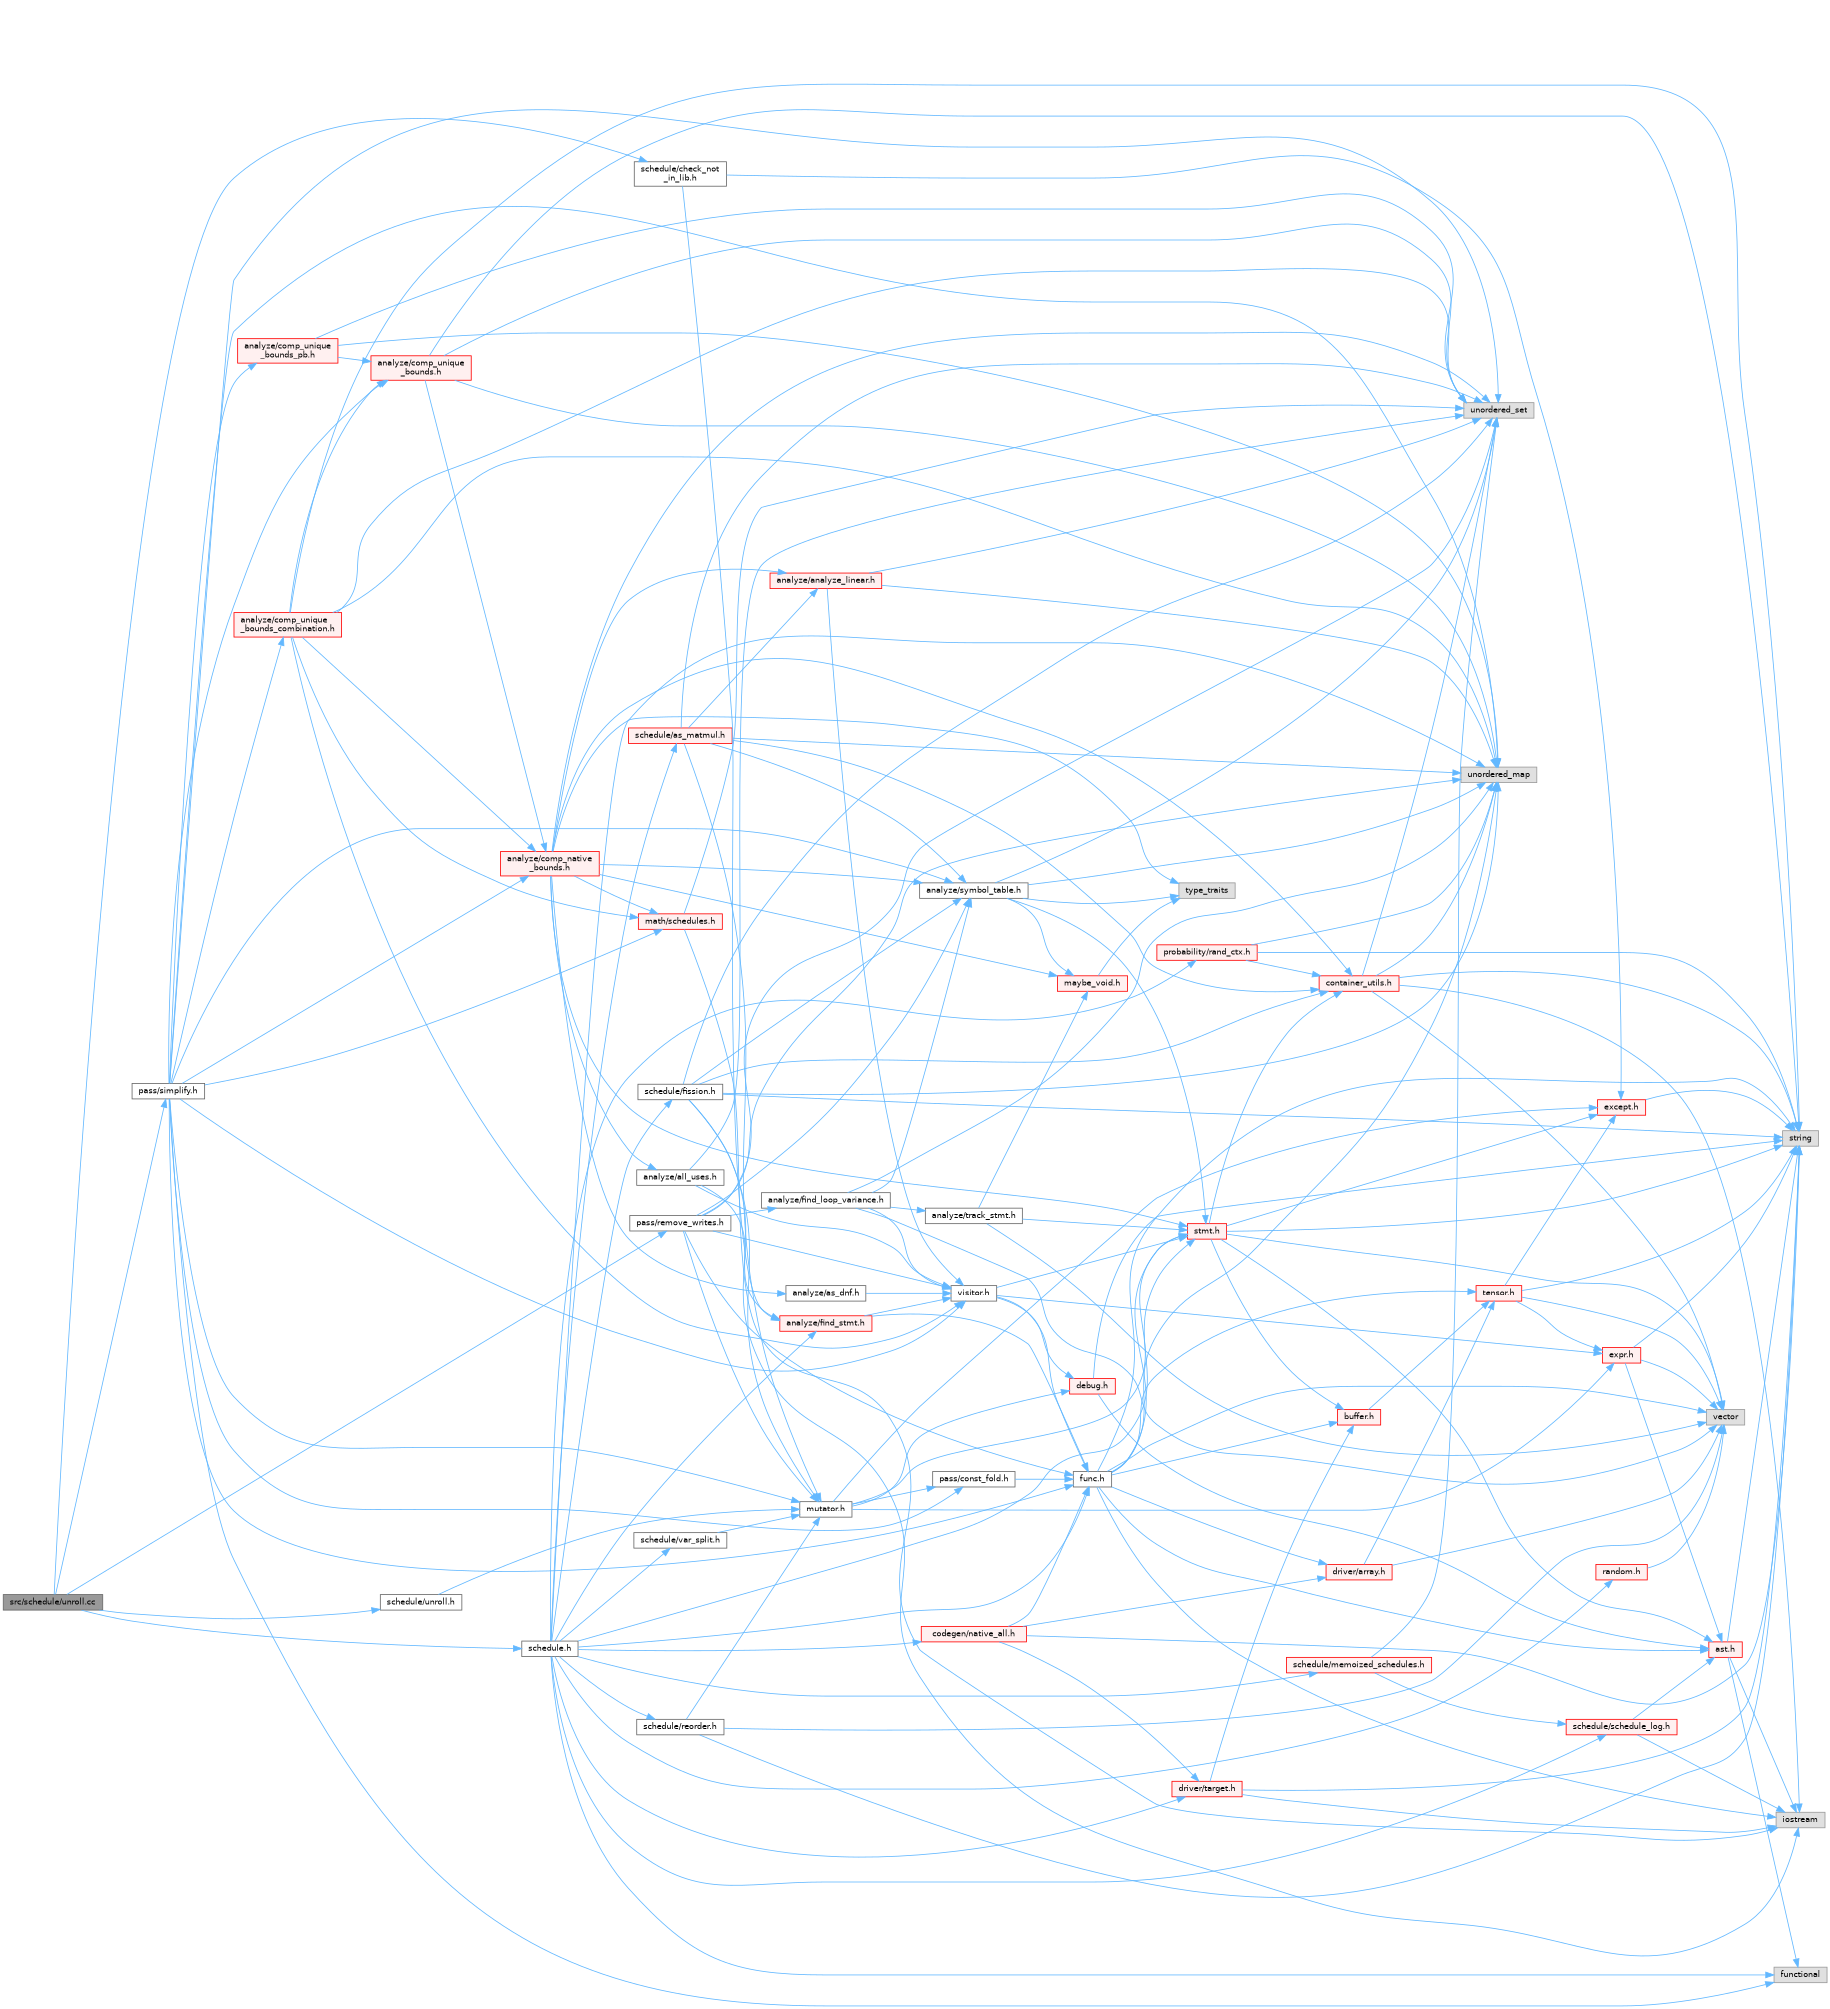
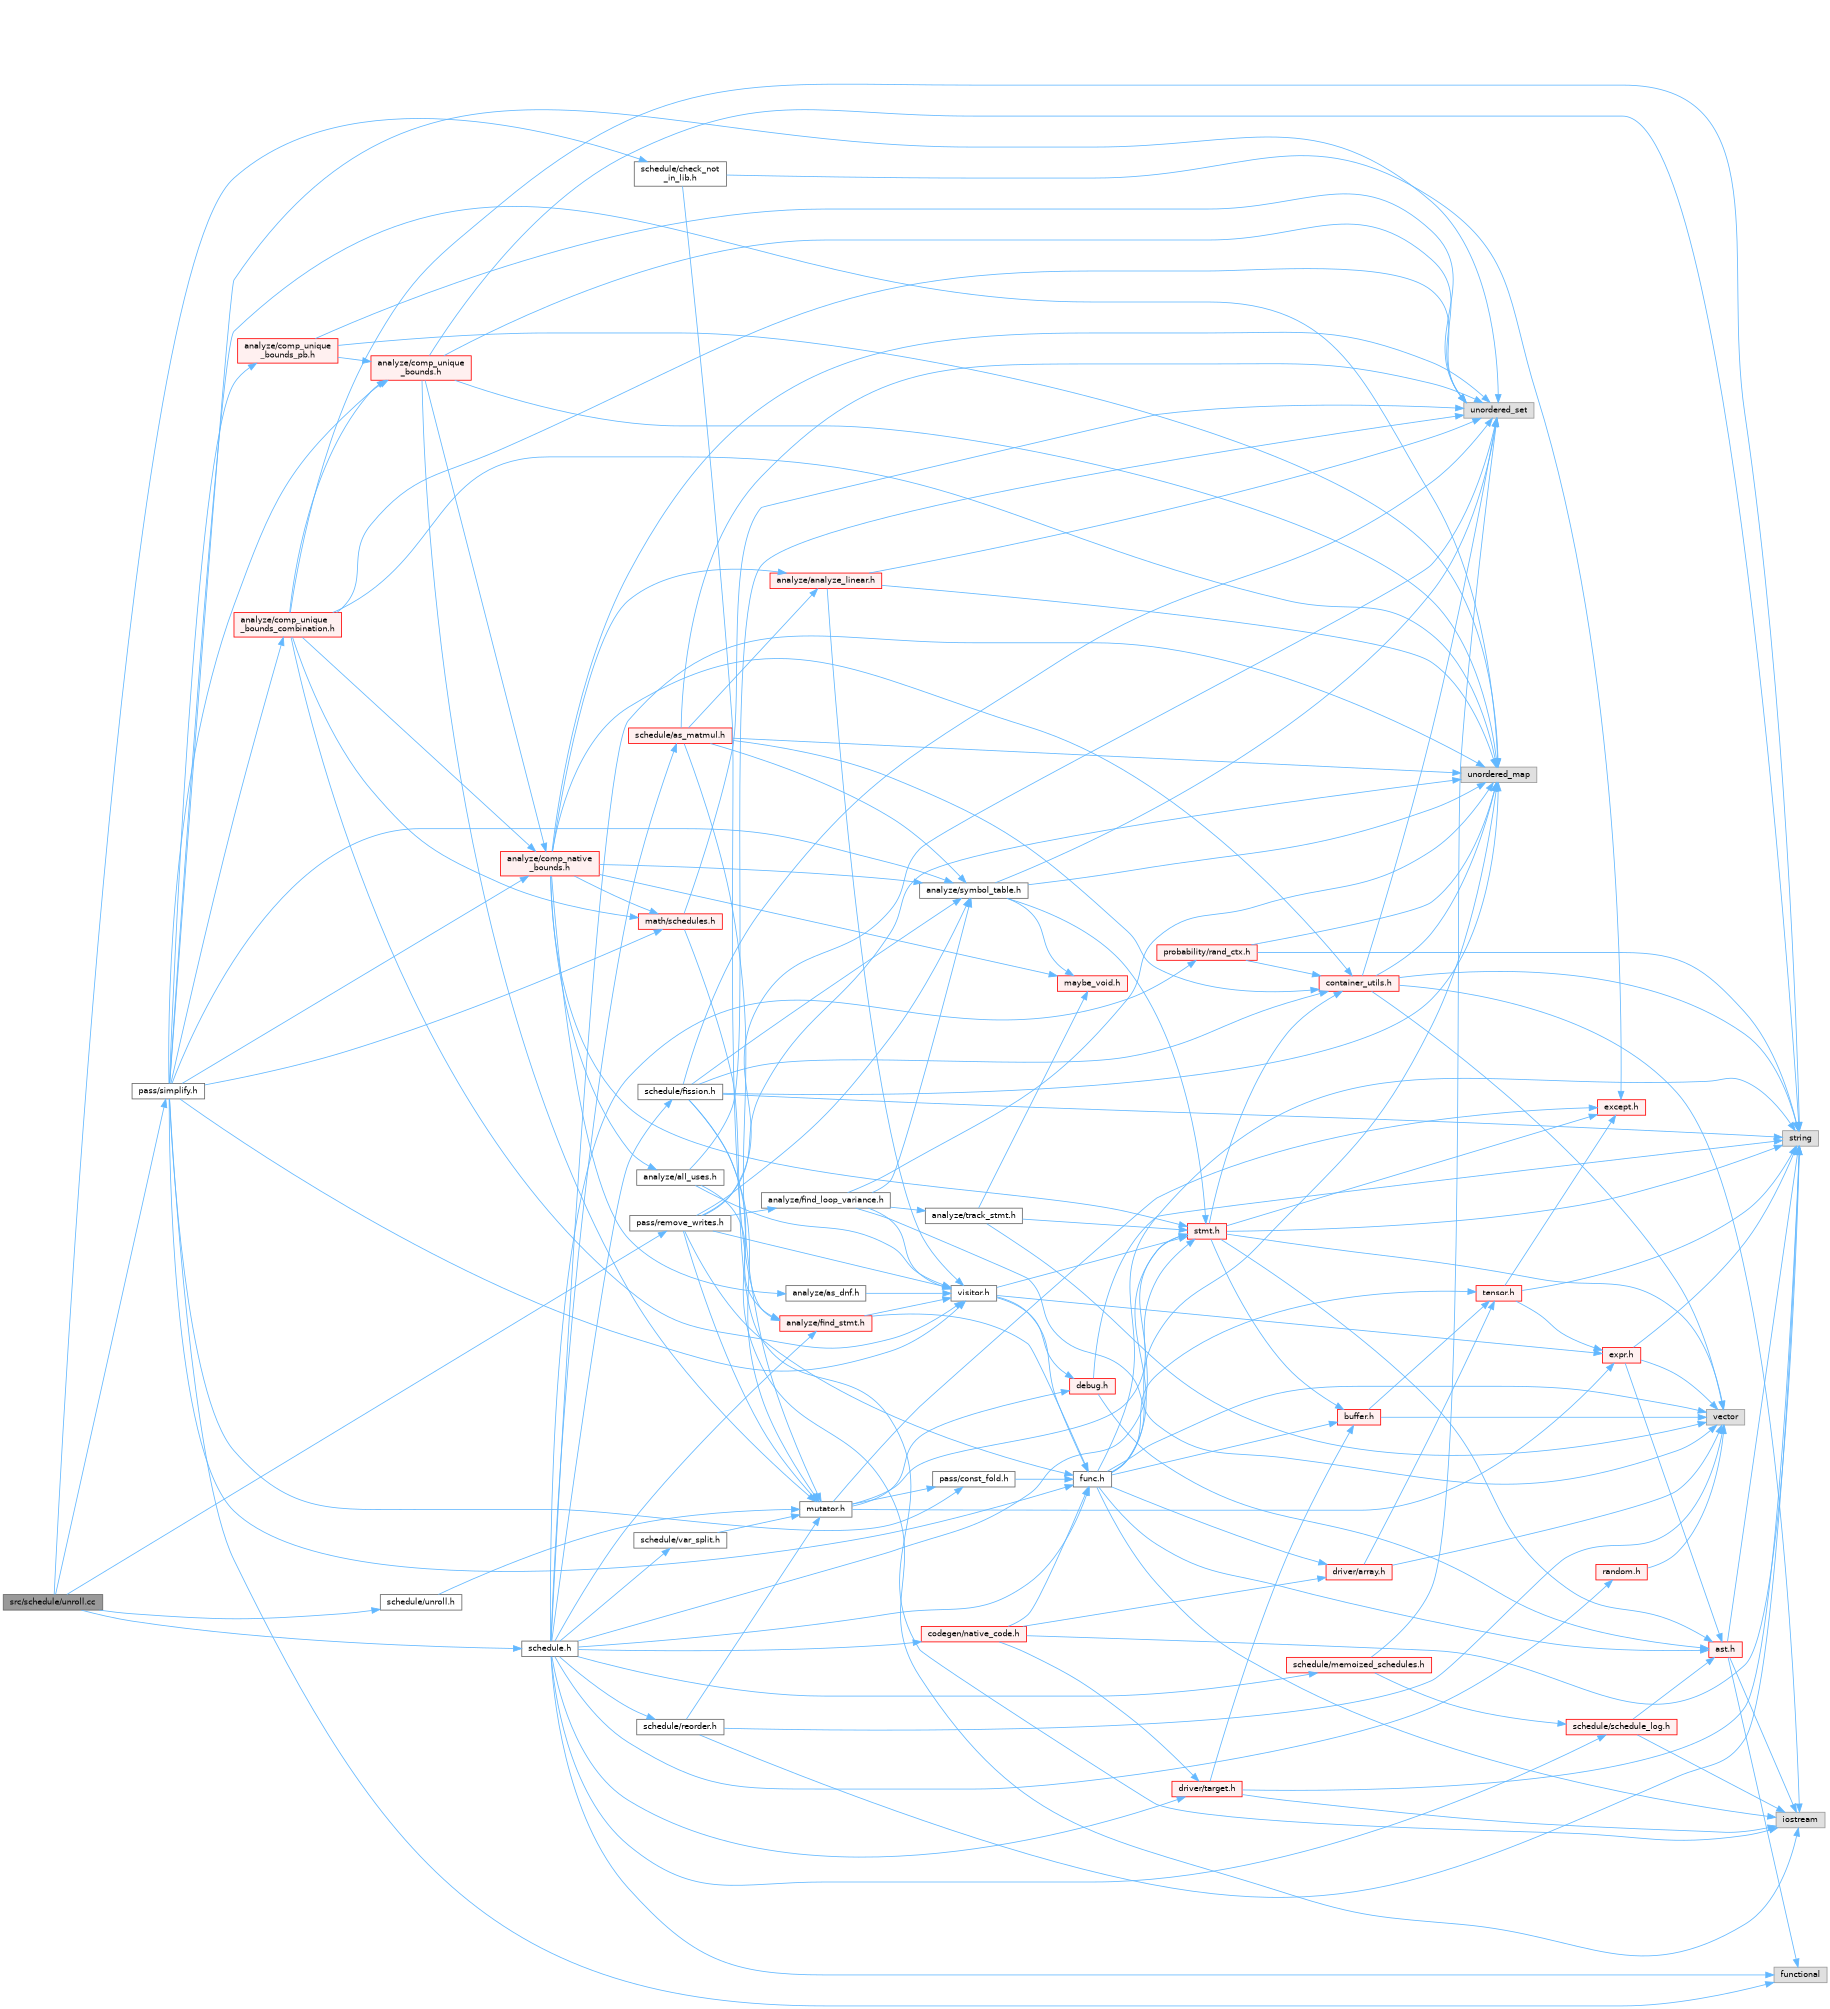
(1207, 891) -> none
(1721, 1091) -> none
(1637, 1324) -> (1539, 1417)
(355, 1448) -> (507, 981)
(974, 1634) -> (974, 1634)
